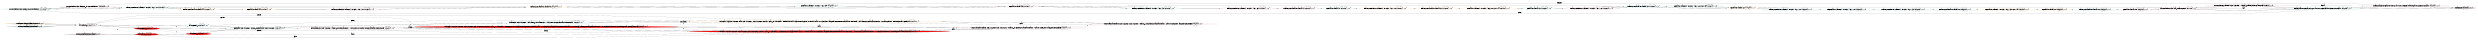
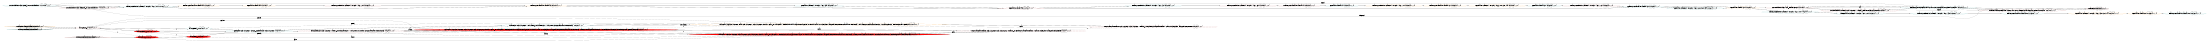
(2135, 10) -> none
